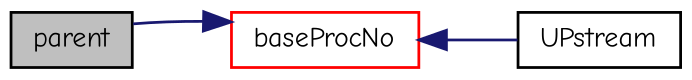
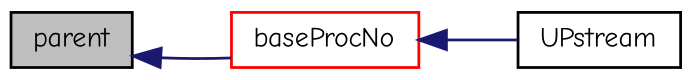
(168, 22) -> (196, 59)
